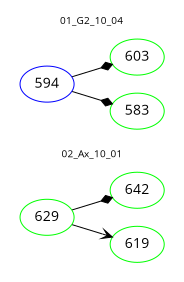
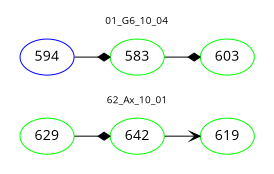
(92, 22) -> (137, 22)
(86, 72) -> (176, 57)
(92, 155) -> (137, 101)
(87, 229) -> (177, 136)
